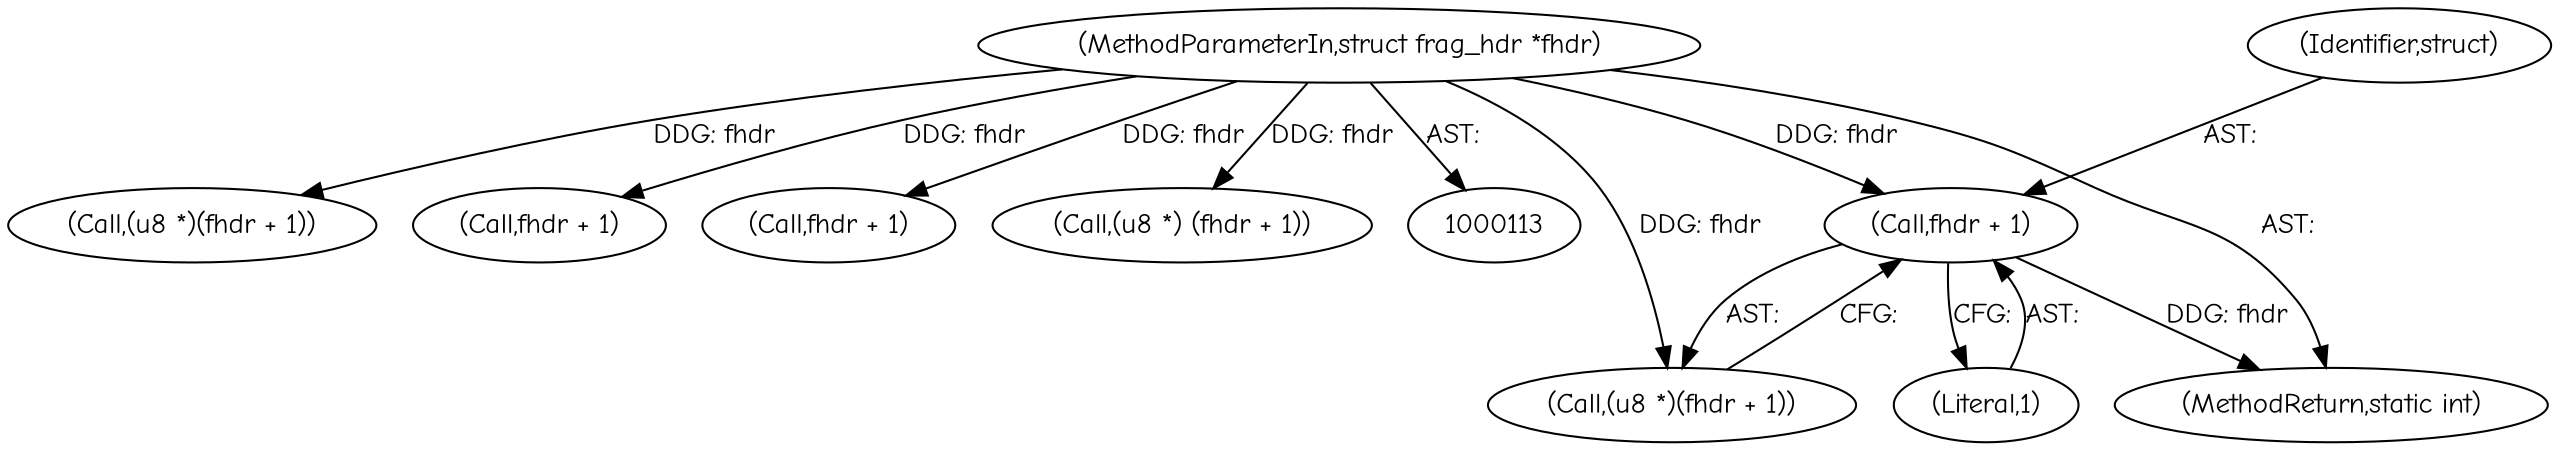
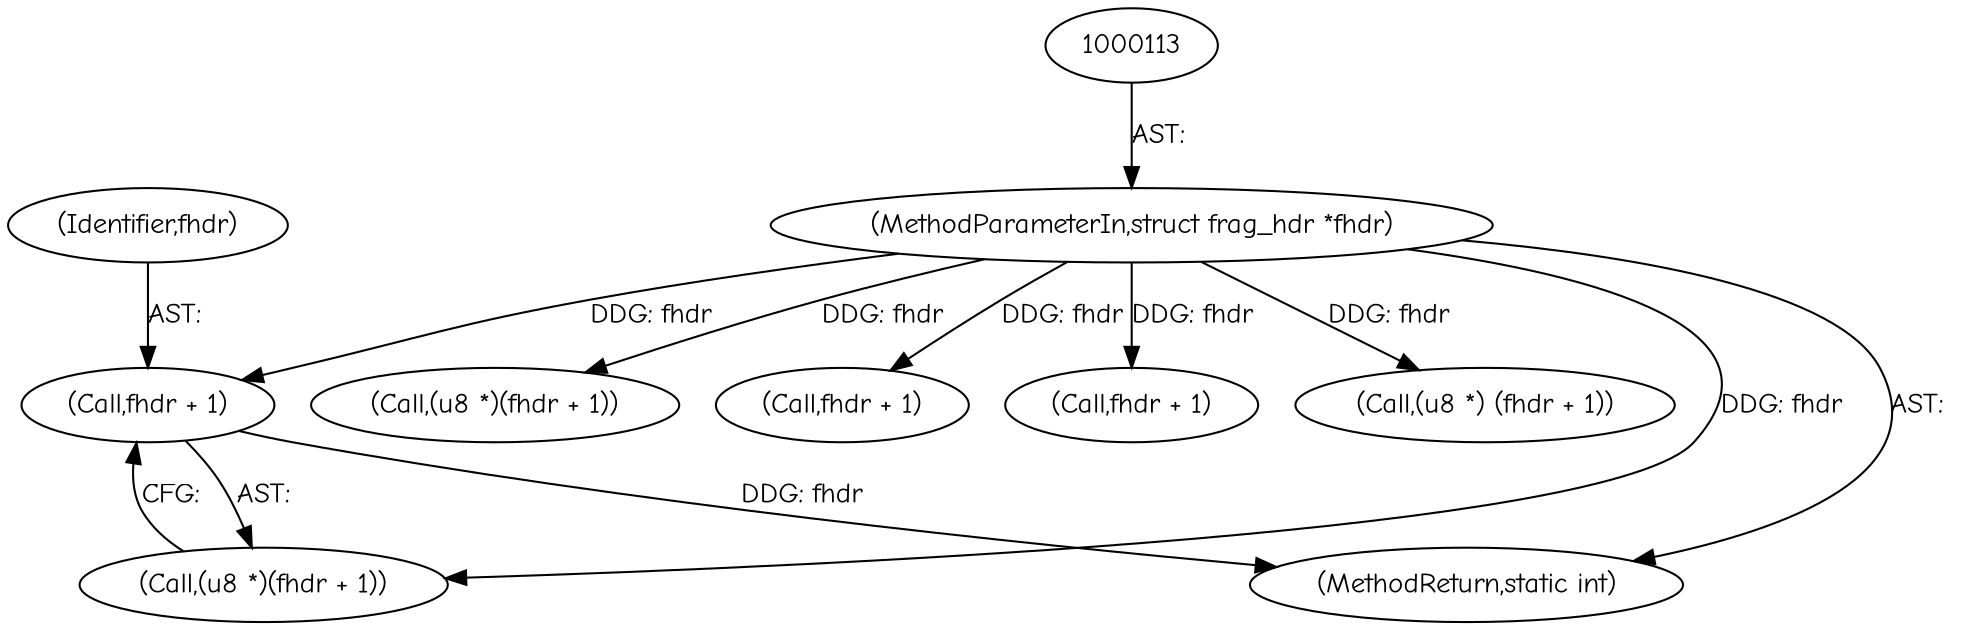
(2399, 45) -> (148, 225)
(1411, 129) -> (1132, 125)
(1986, 405) -> none
